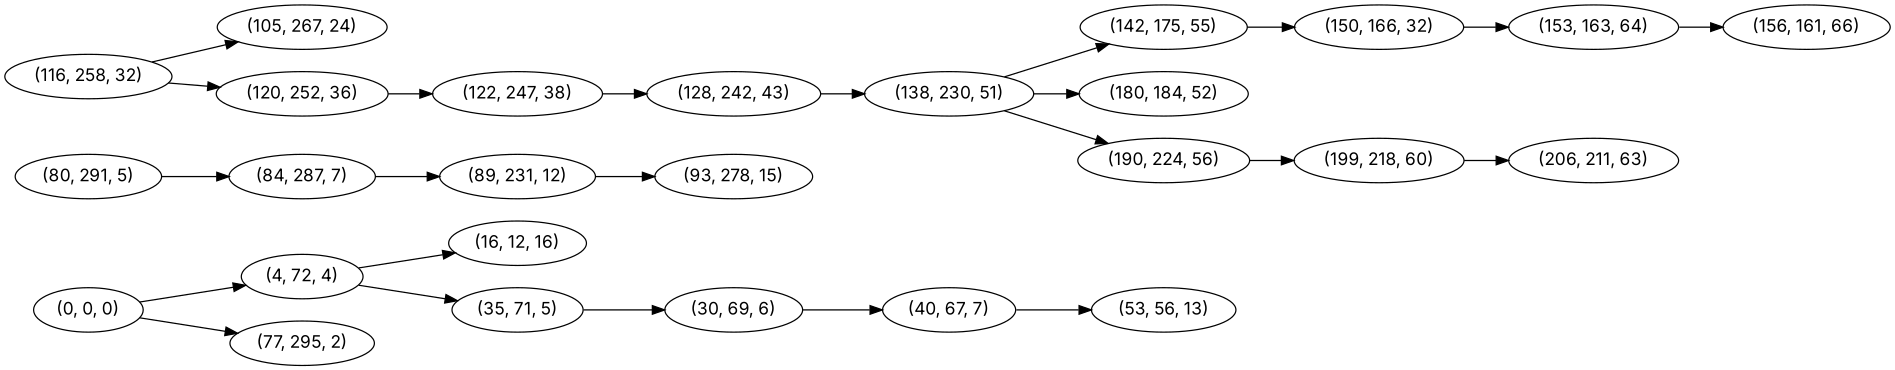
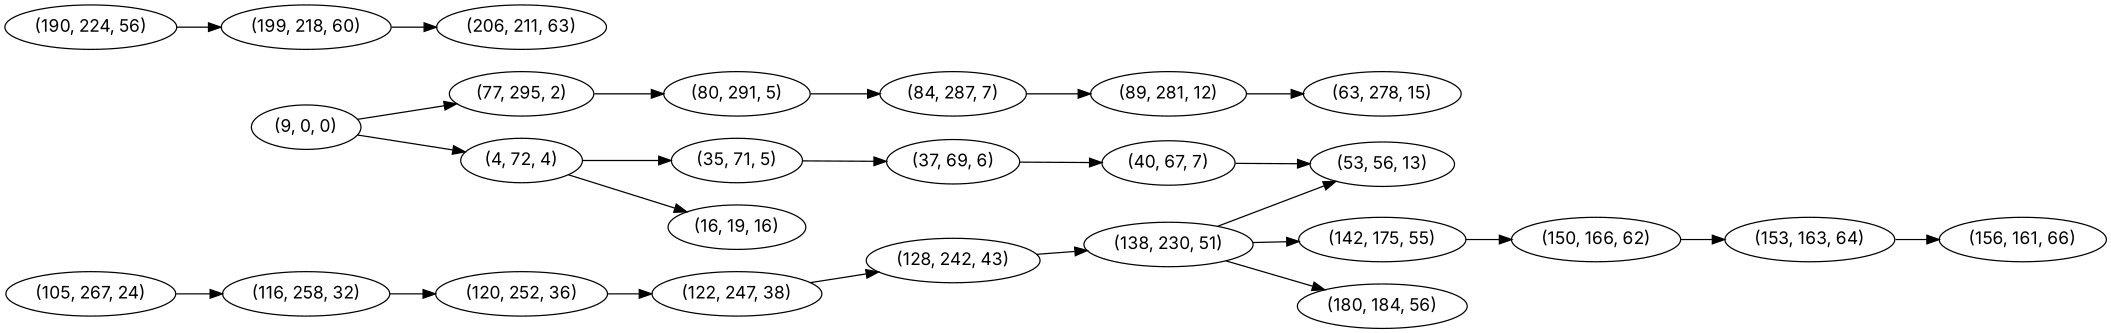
(1379, 27) -> (1596, 240)
(189, 53) -> (193, 294)
none -> (623, 94)
(1164, 94) -> (1382, 306)
(1050, 125) -> (1271, 206)
(518, 177) -> (1169, 94)
(734, 177) -> (1382, 94)
(518, 243) -> (737, 227)
(88, 310) -> (306, 127)
(734, 310) -> (953, 162)
